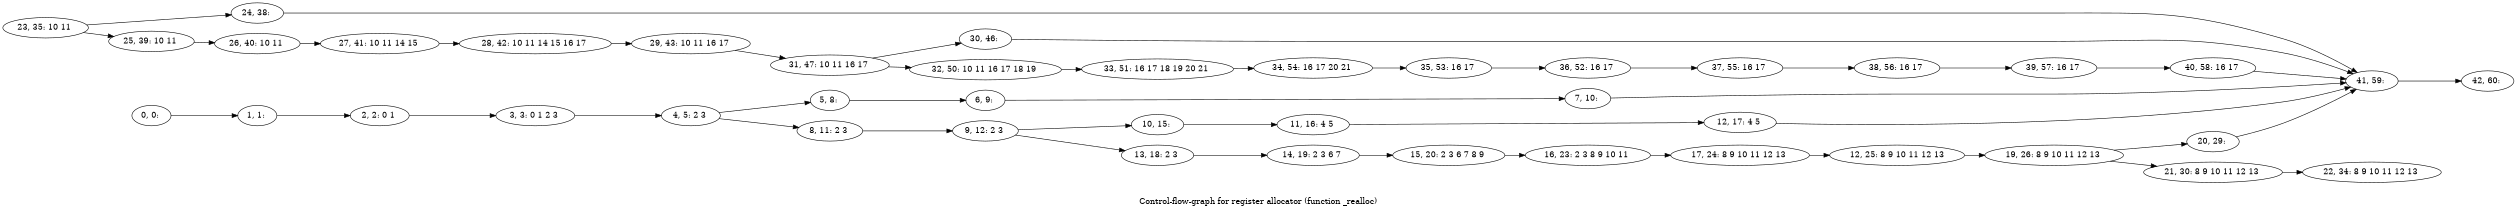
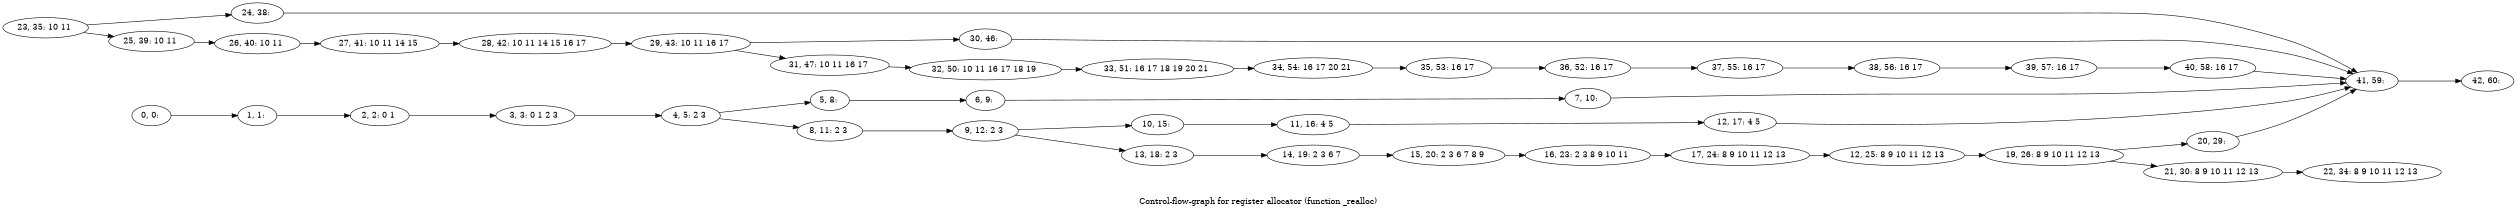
(914, 51) -> (852, 41)
